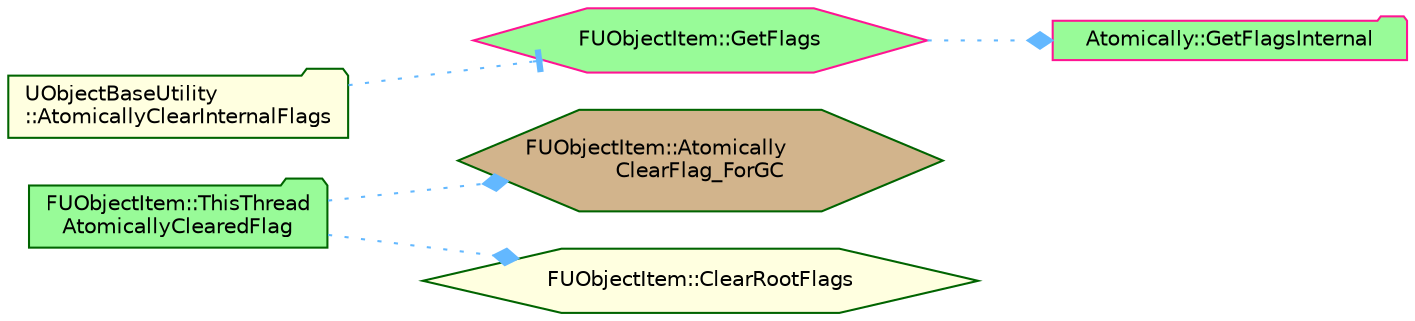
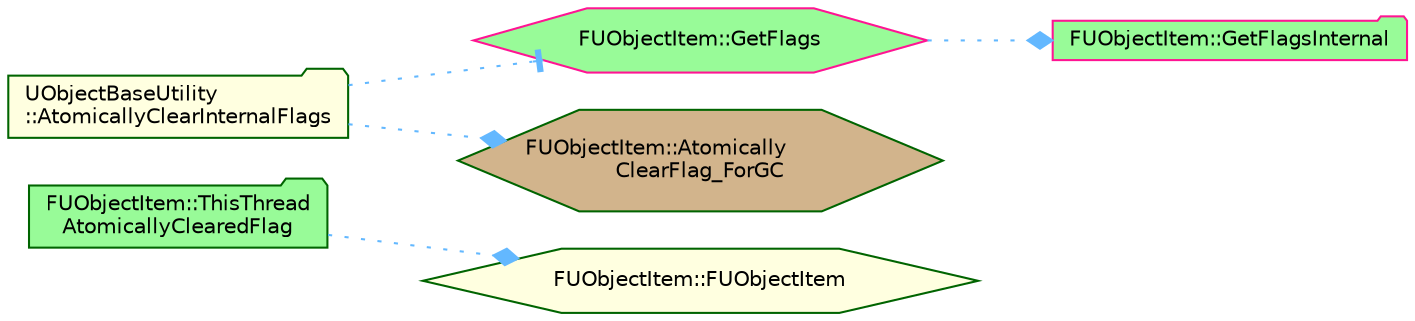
(1230, 40) -> (1230, 40)
(405, 192) -> (415, 131)
(700, 281) -> (700, 281)
